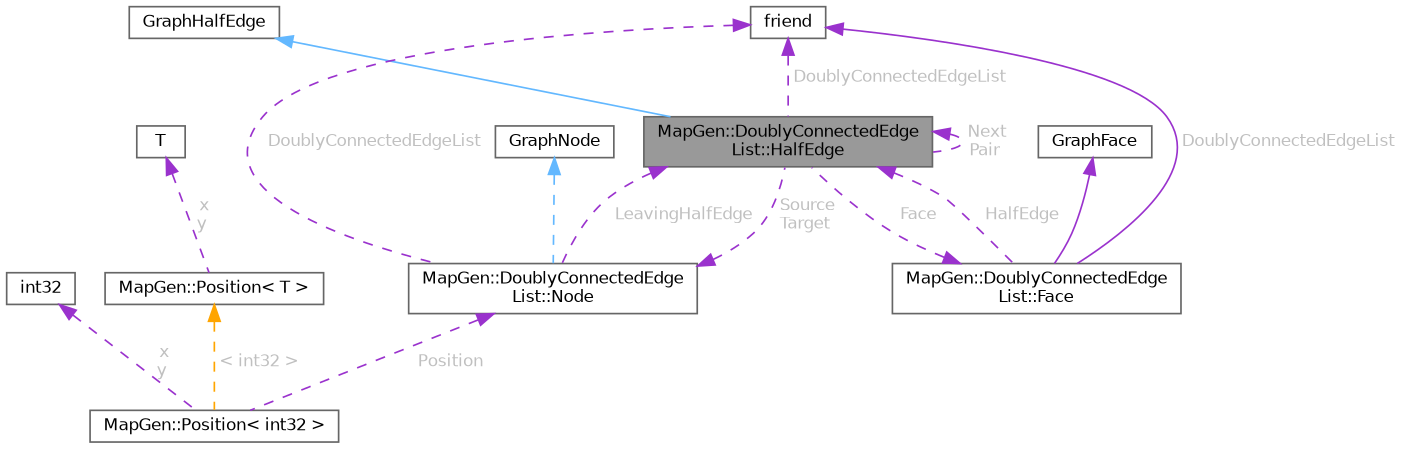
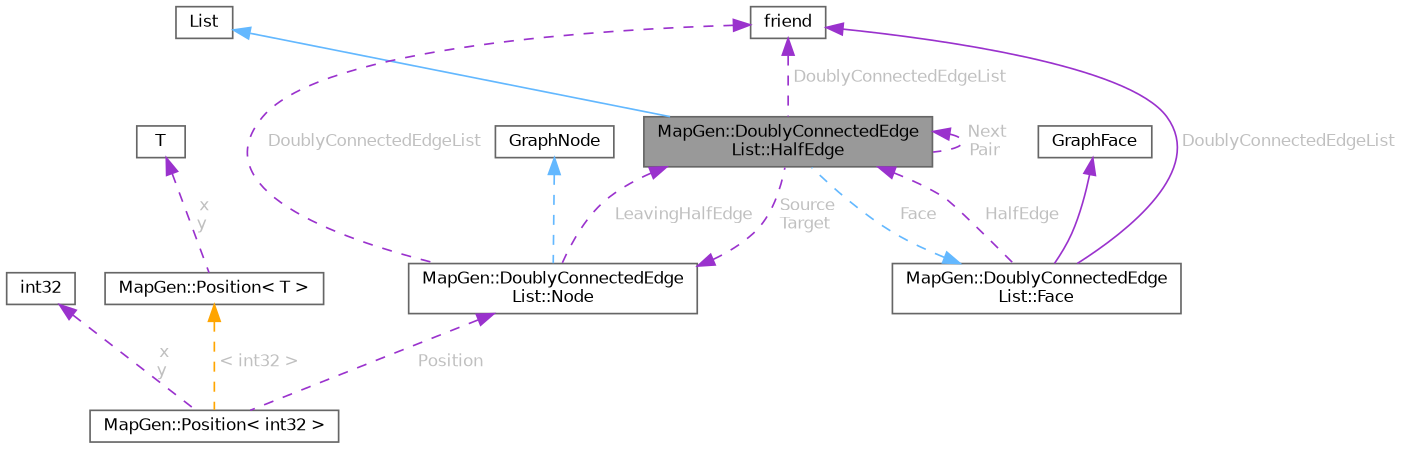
(204, 23) -> (204, 23)
(873, 219) -> (873, 219)
